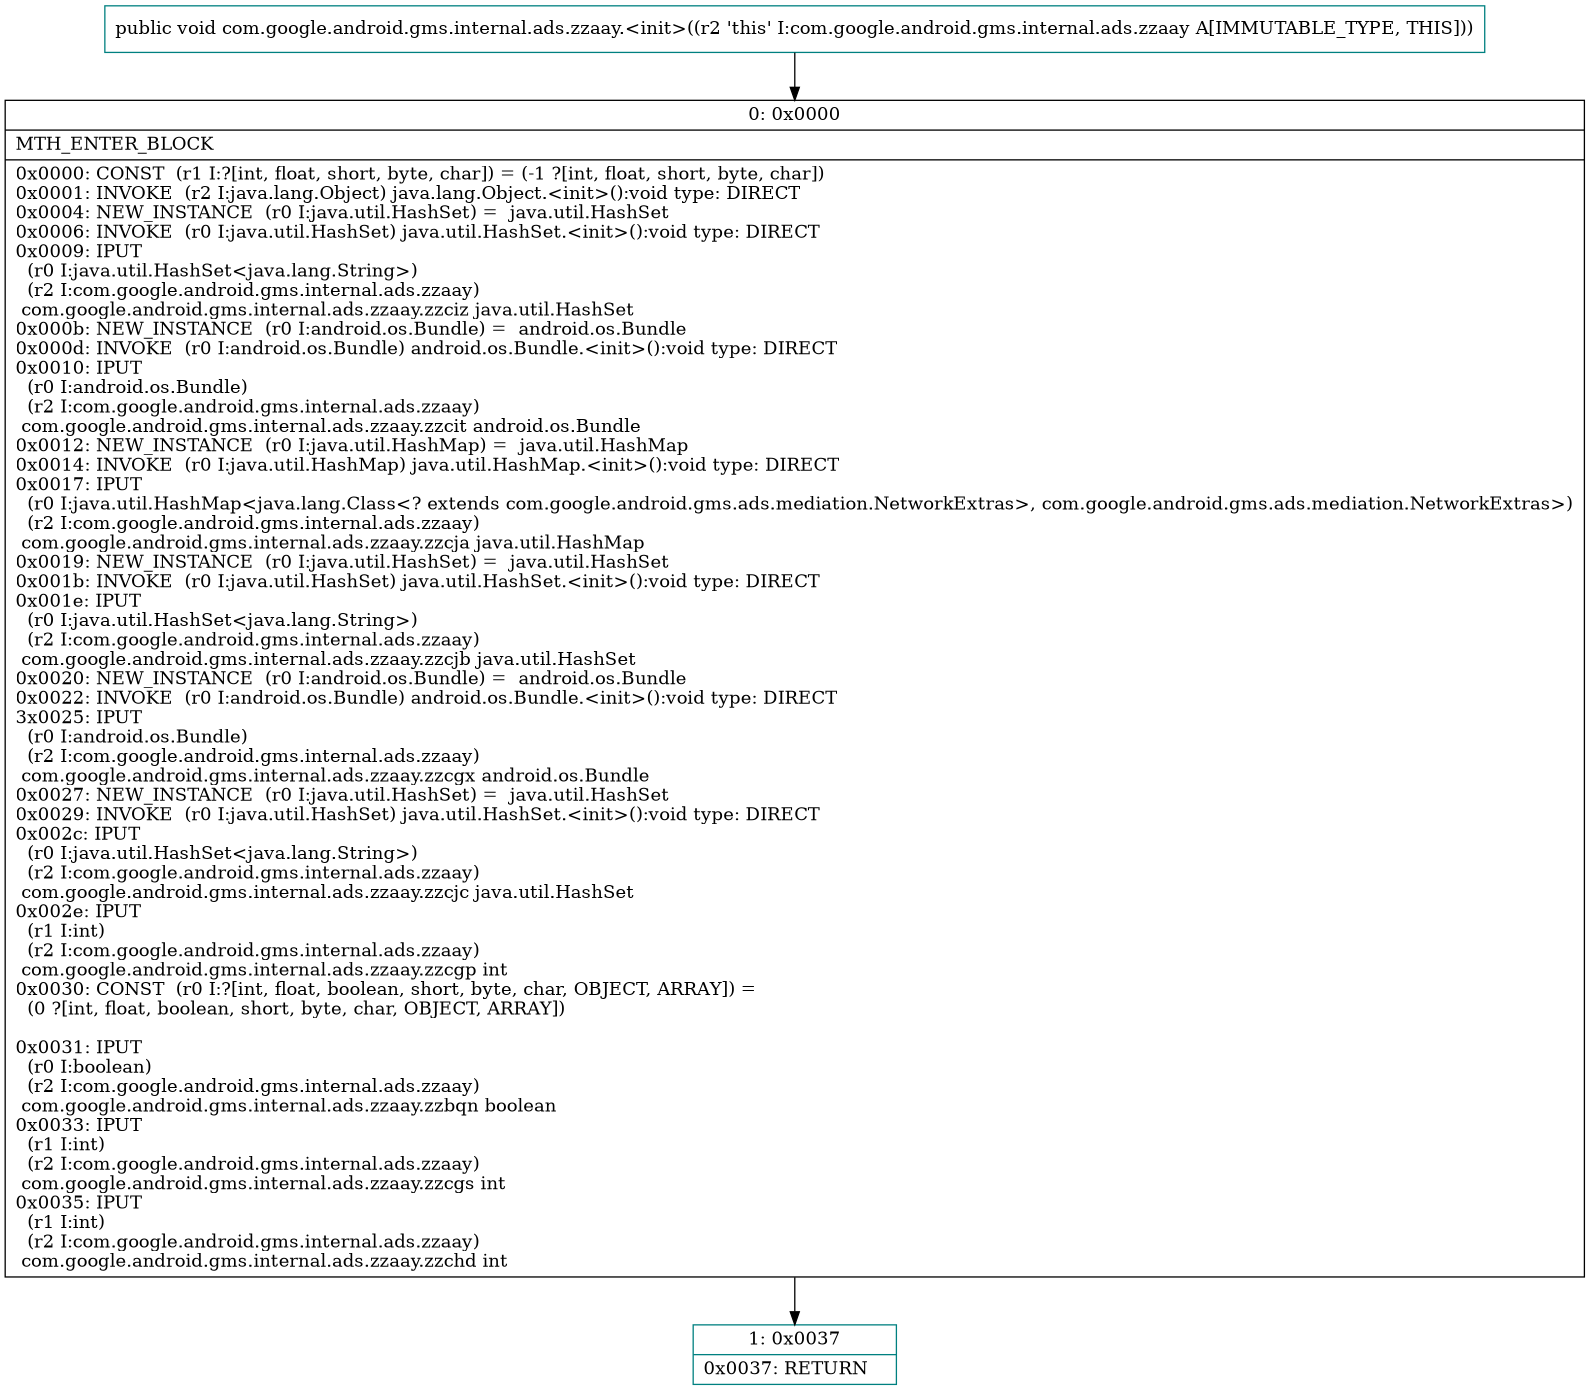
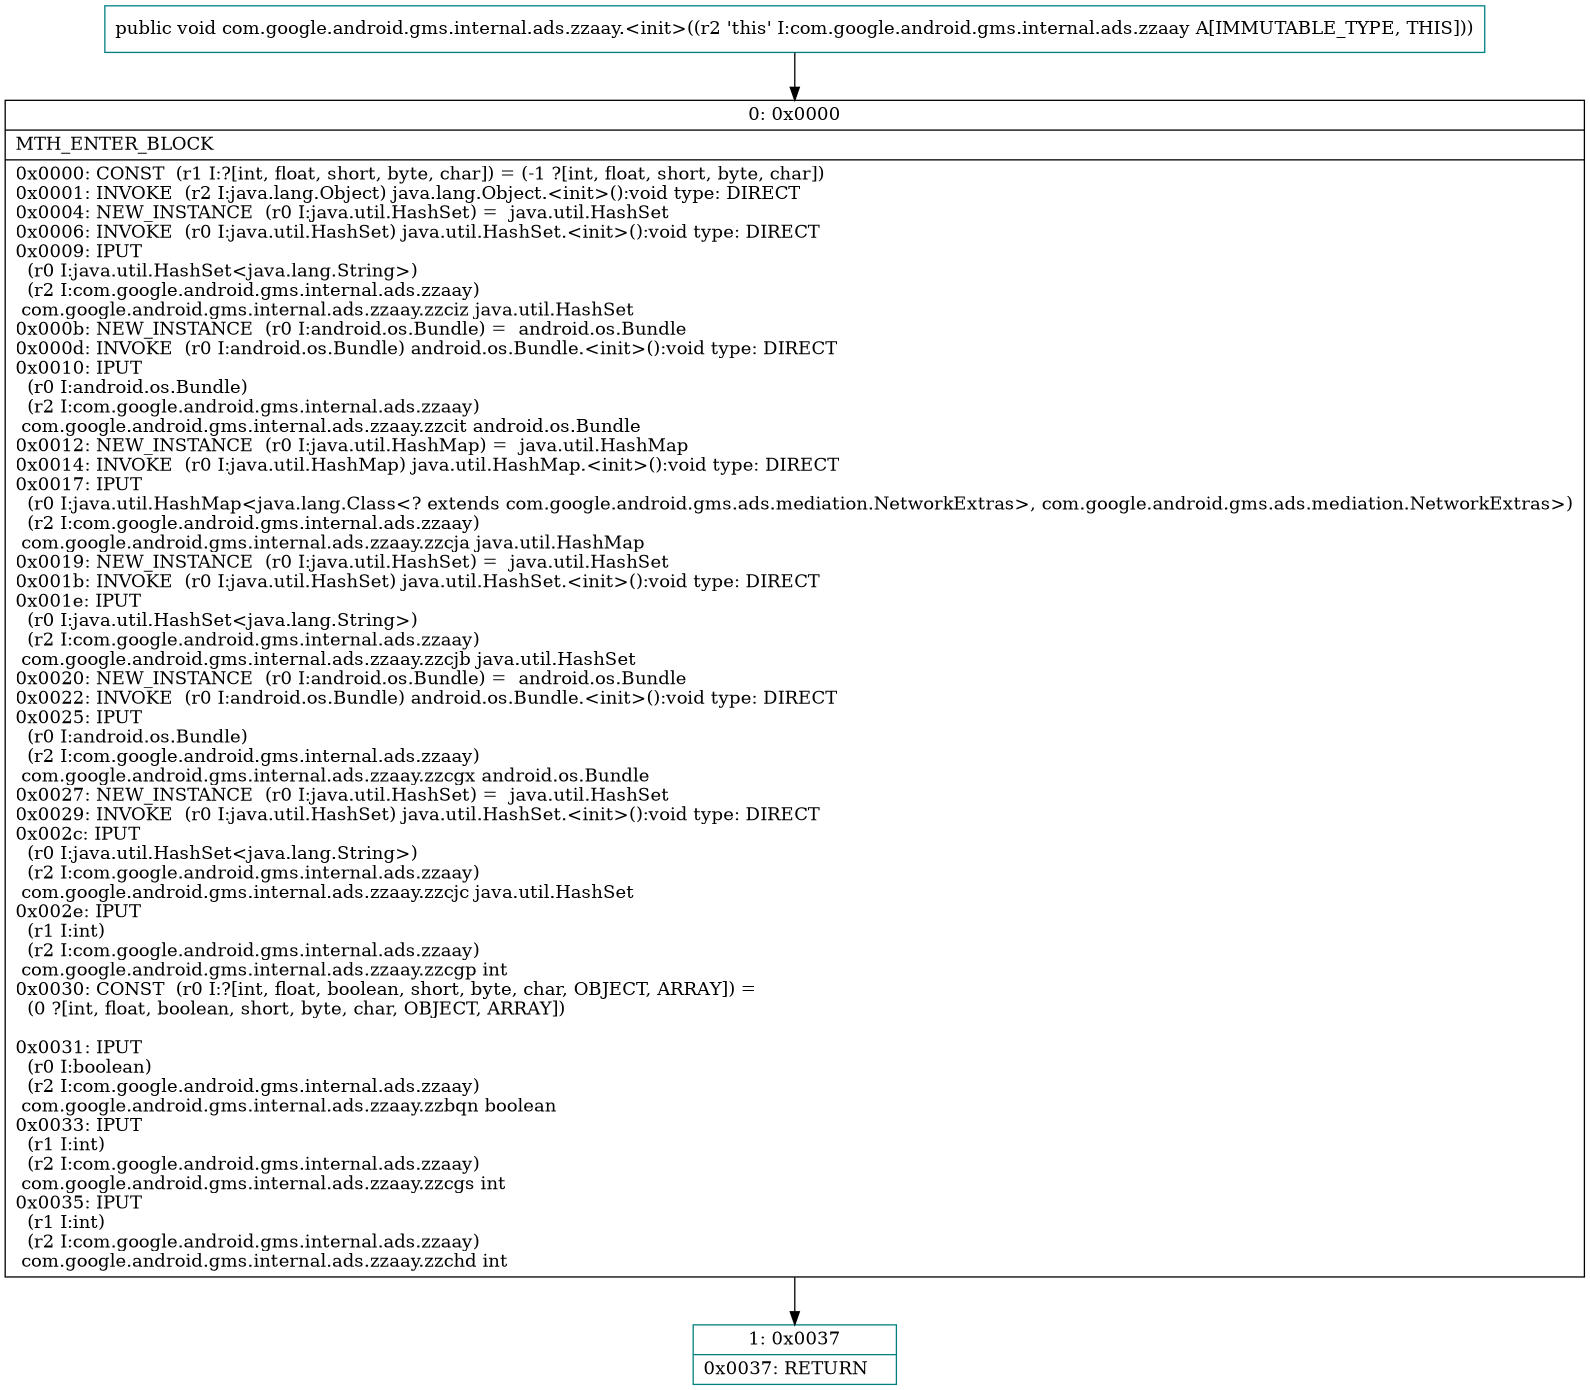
(85, 718) -> (85, 718)
